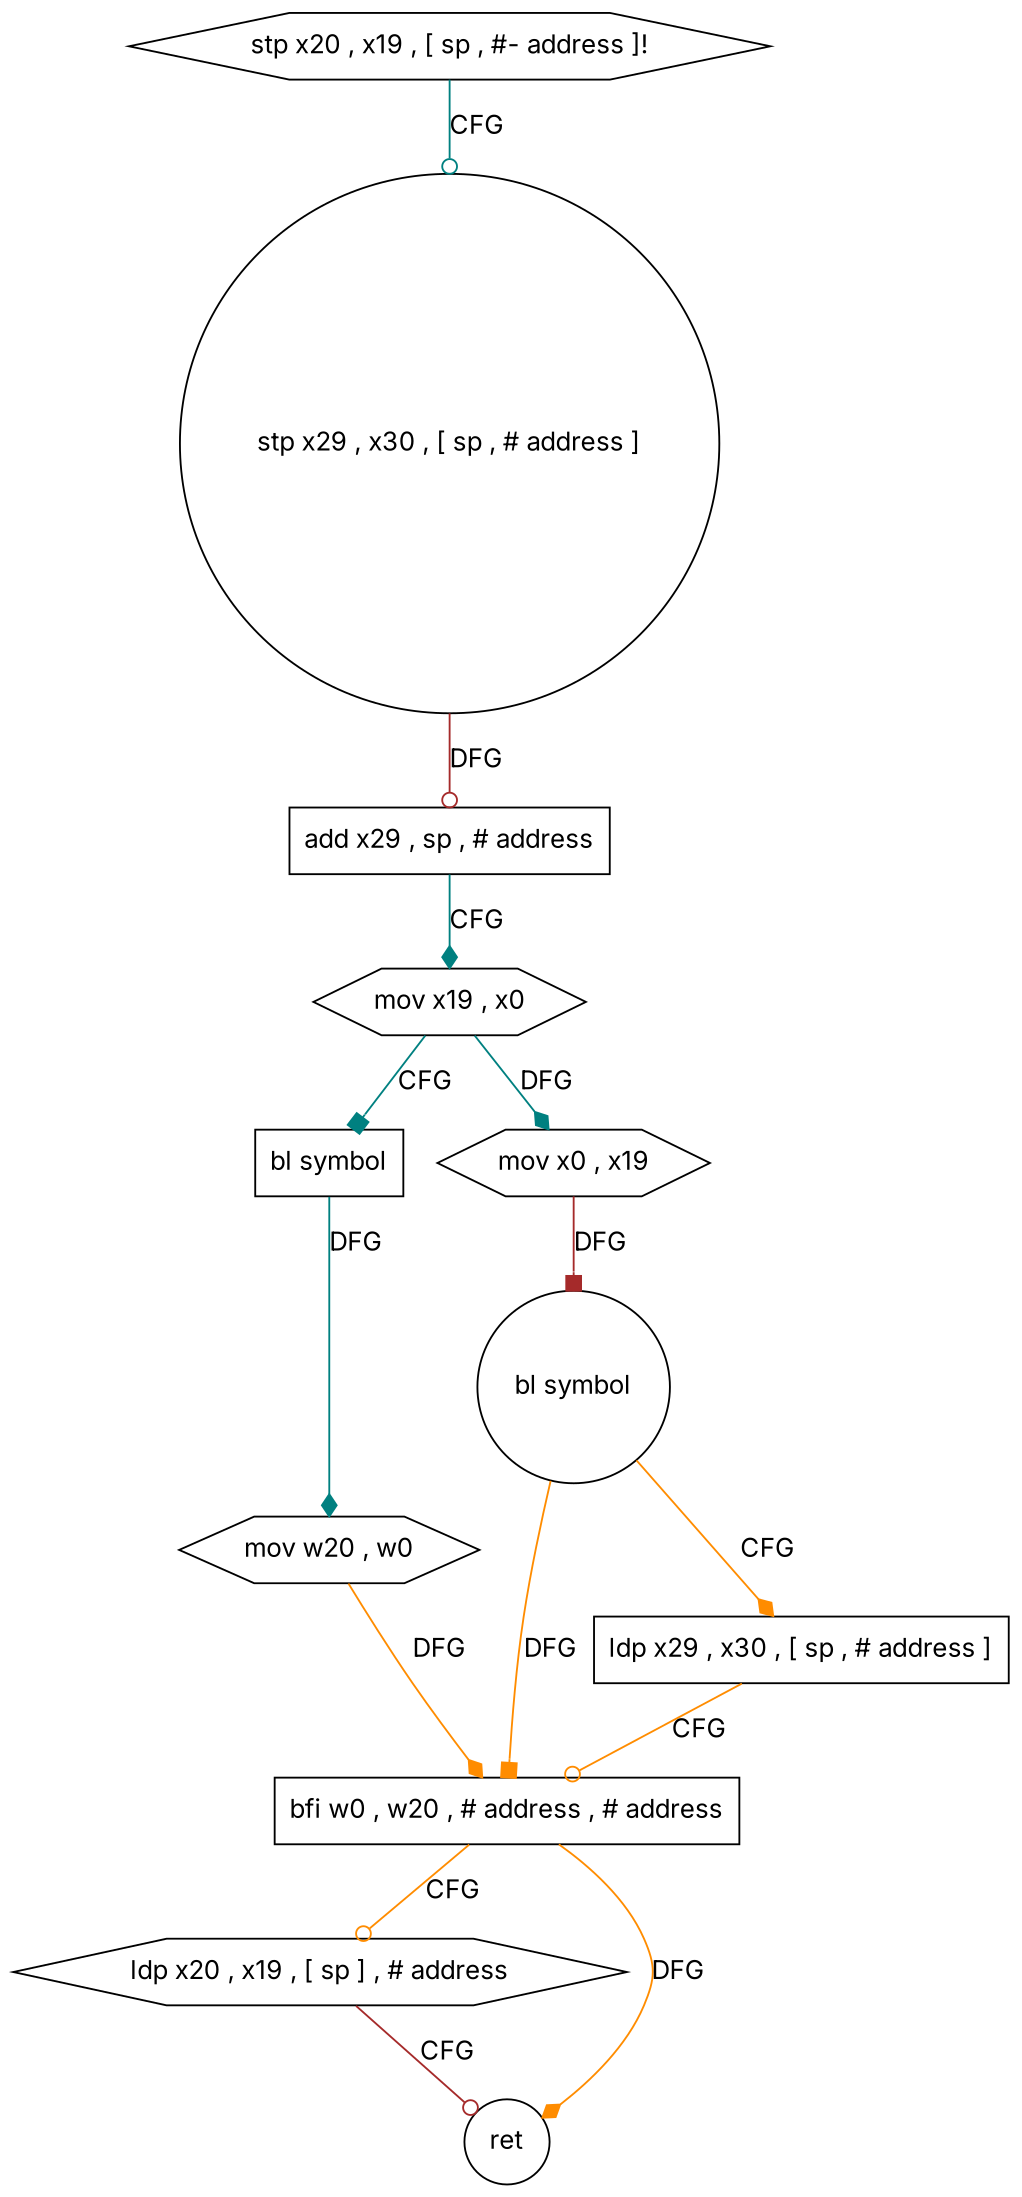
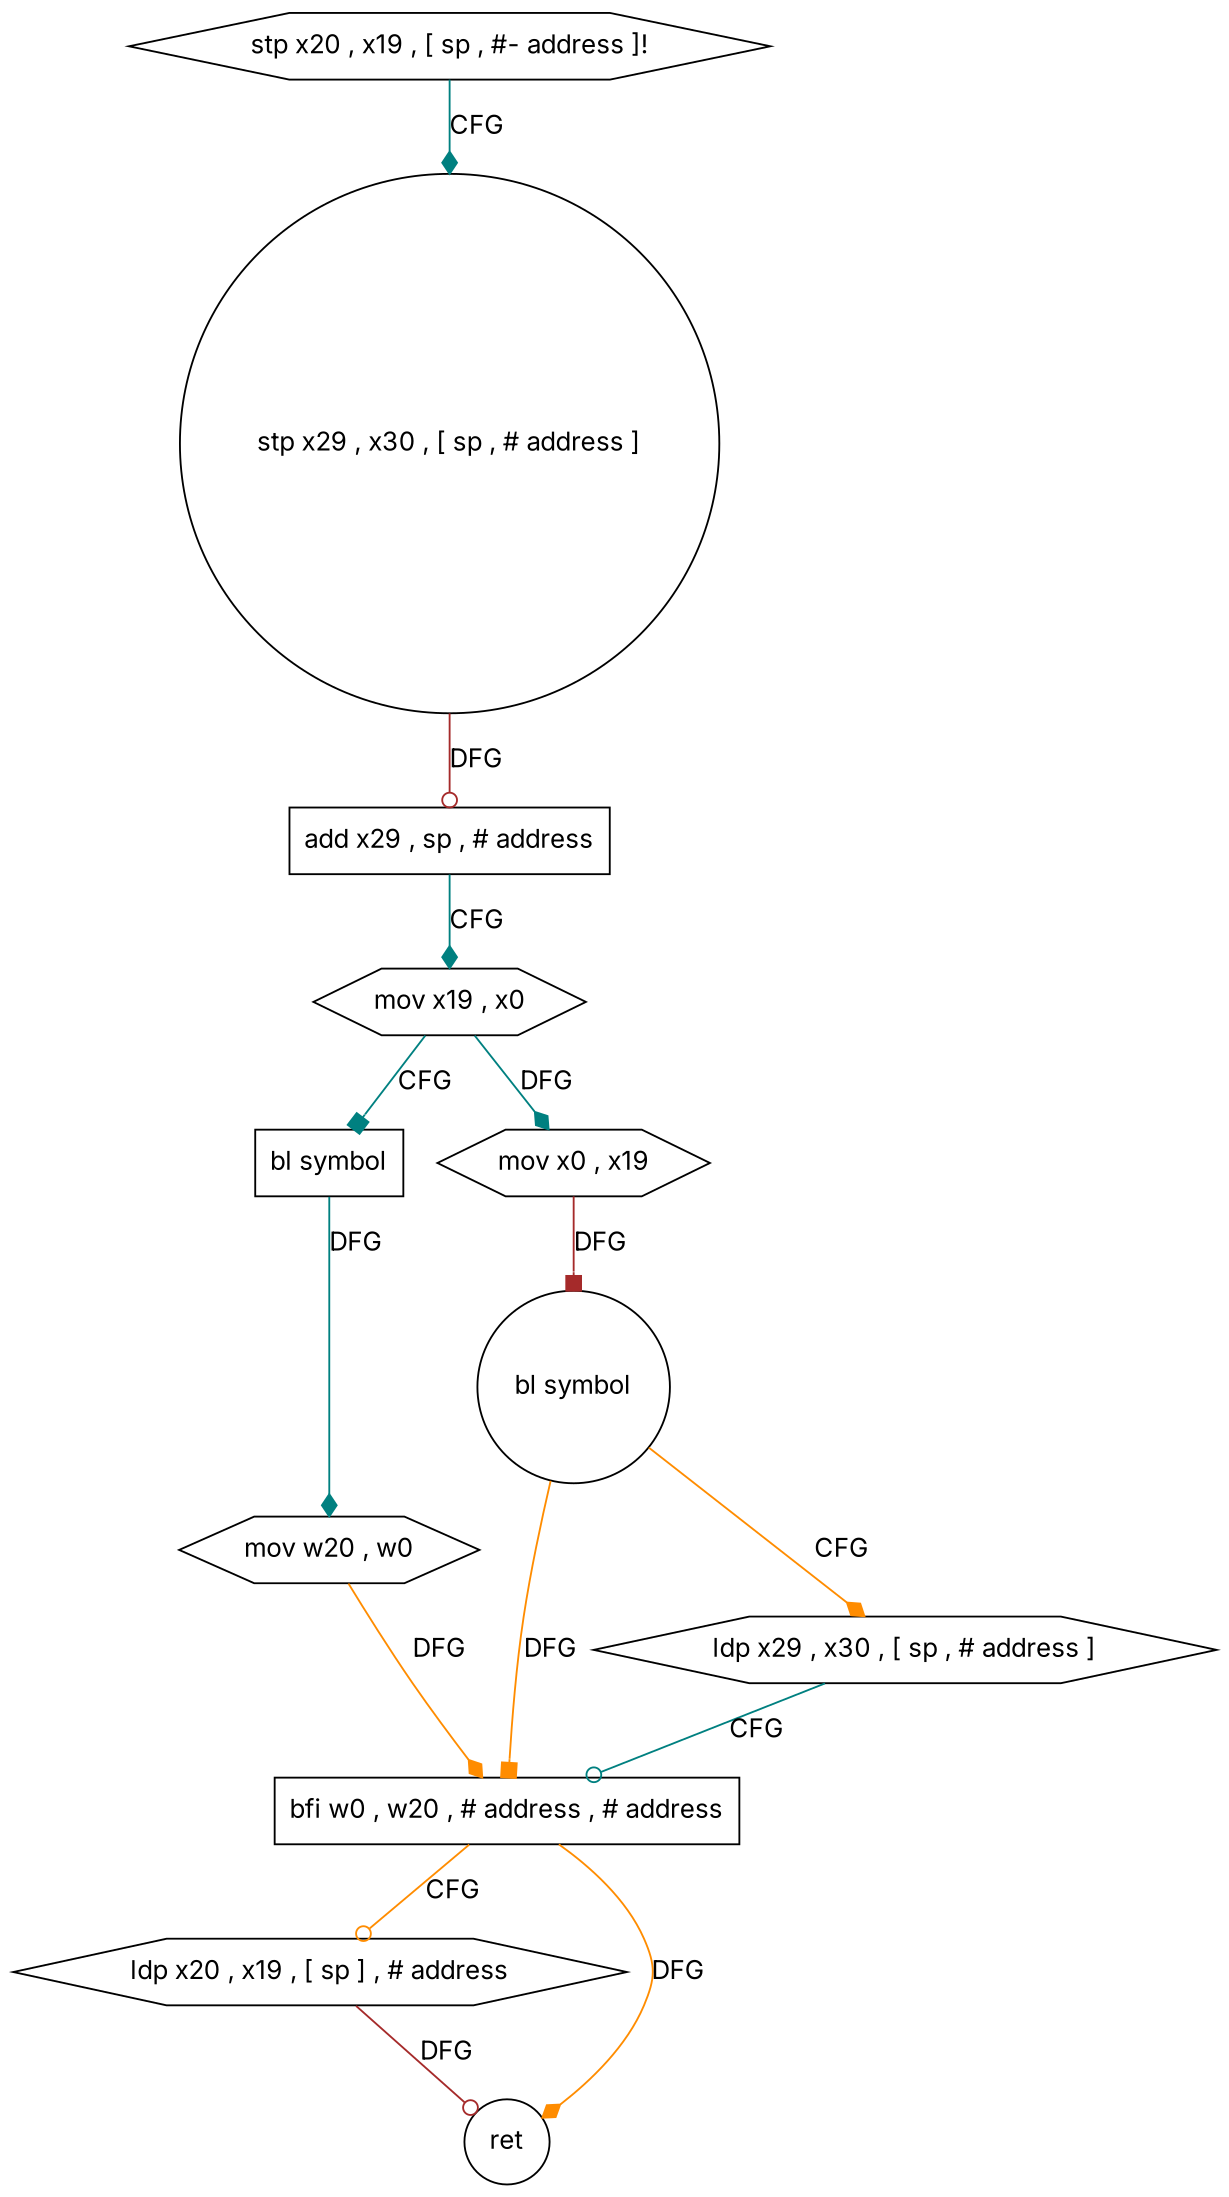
(450, 119) -> (450, 116)
(801, 1650) -> (905, 1650)
(661, 1727) -> (713, 1728)
(448, 2053) -> (447, 2053)
